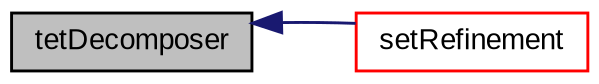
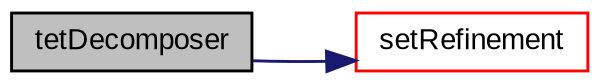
(319, 23) -> (289, 61)
